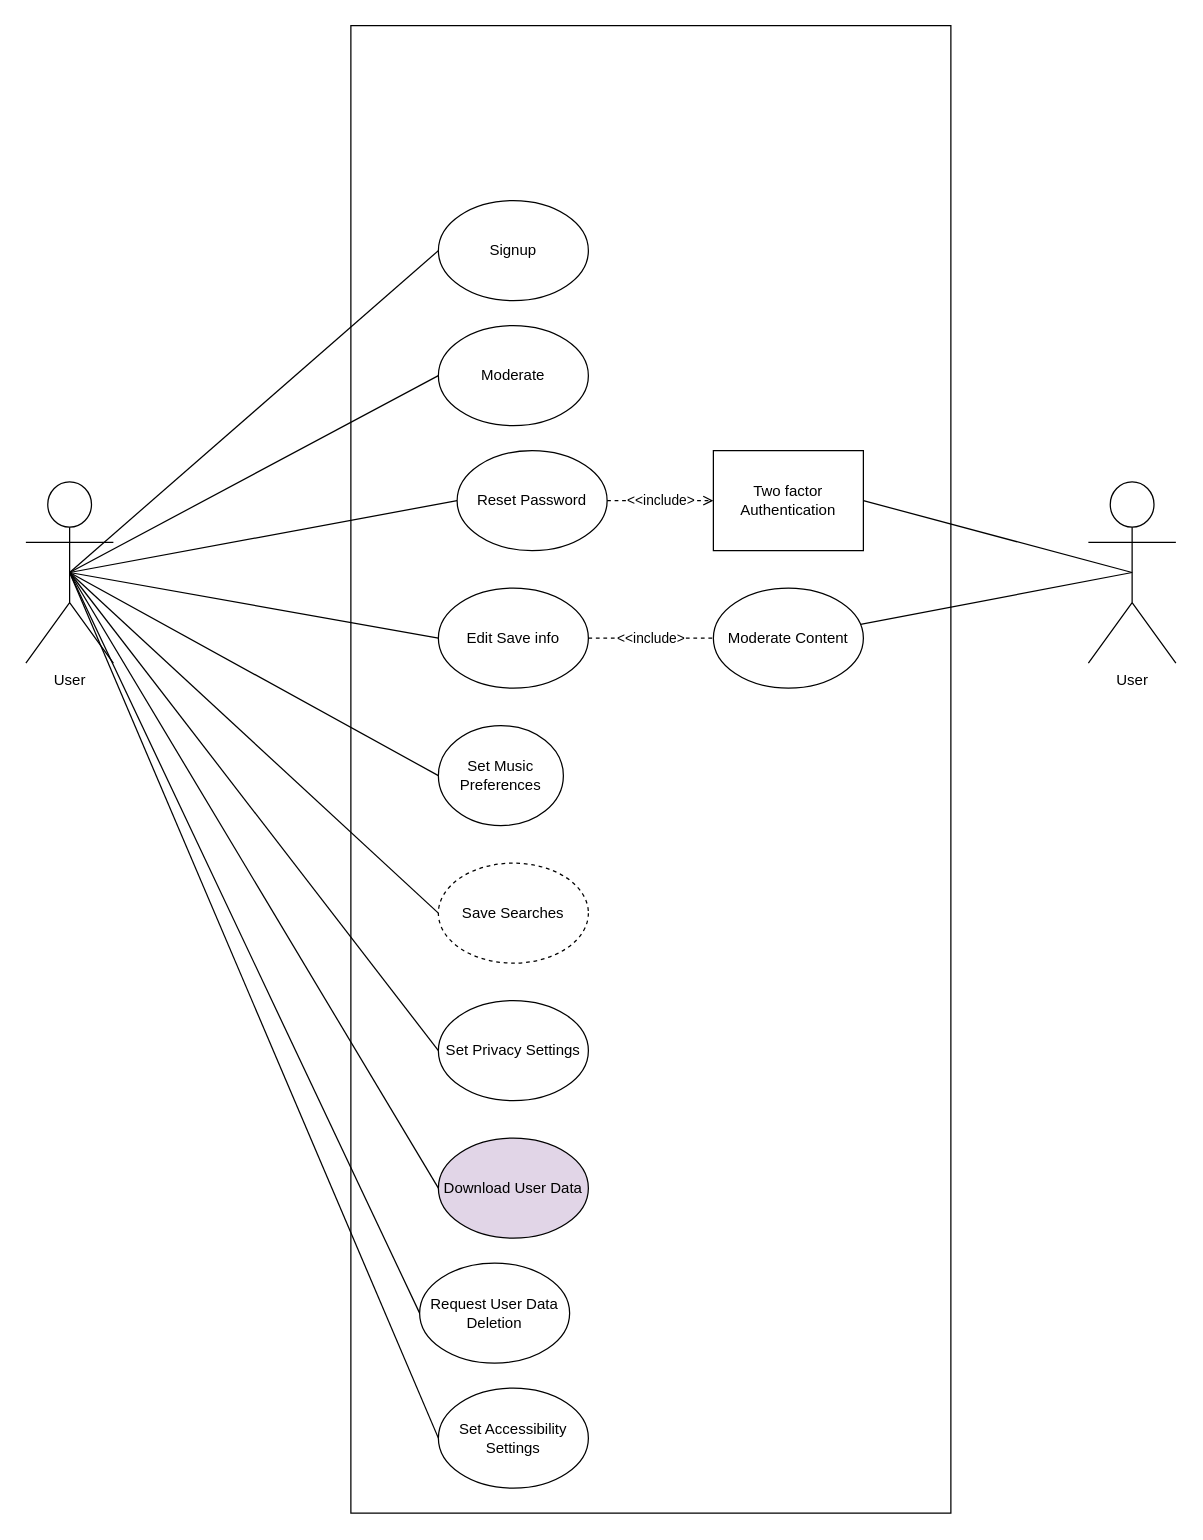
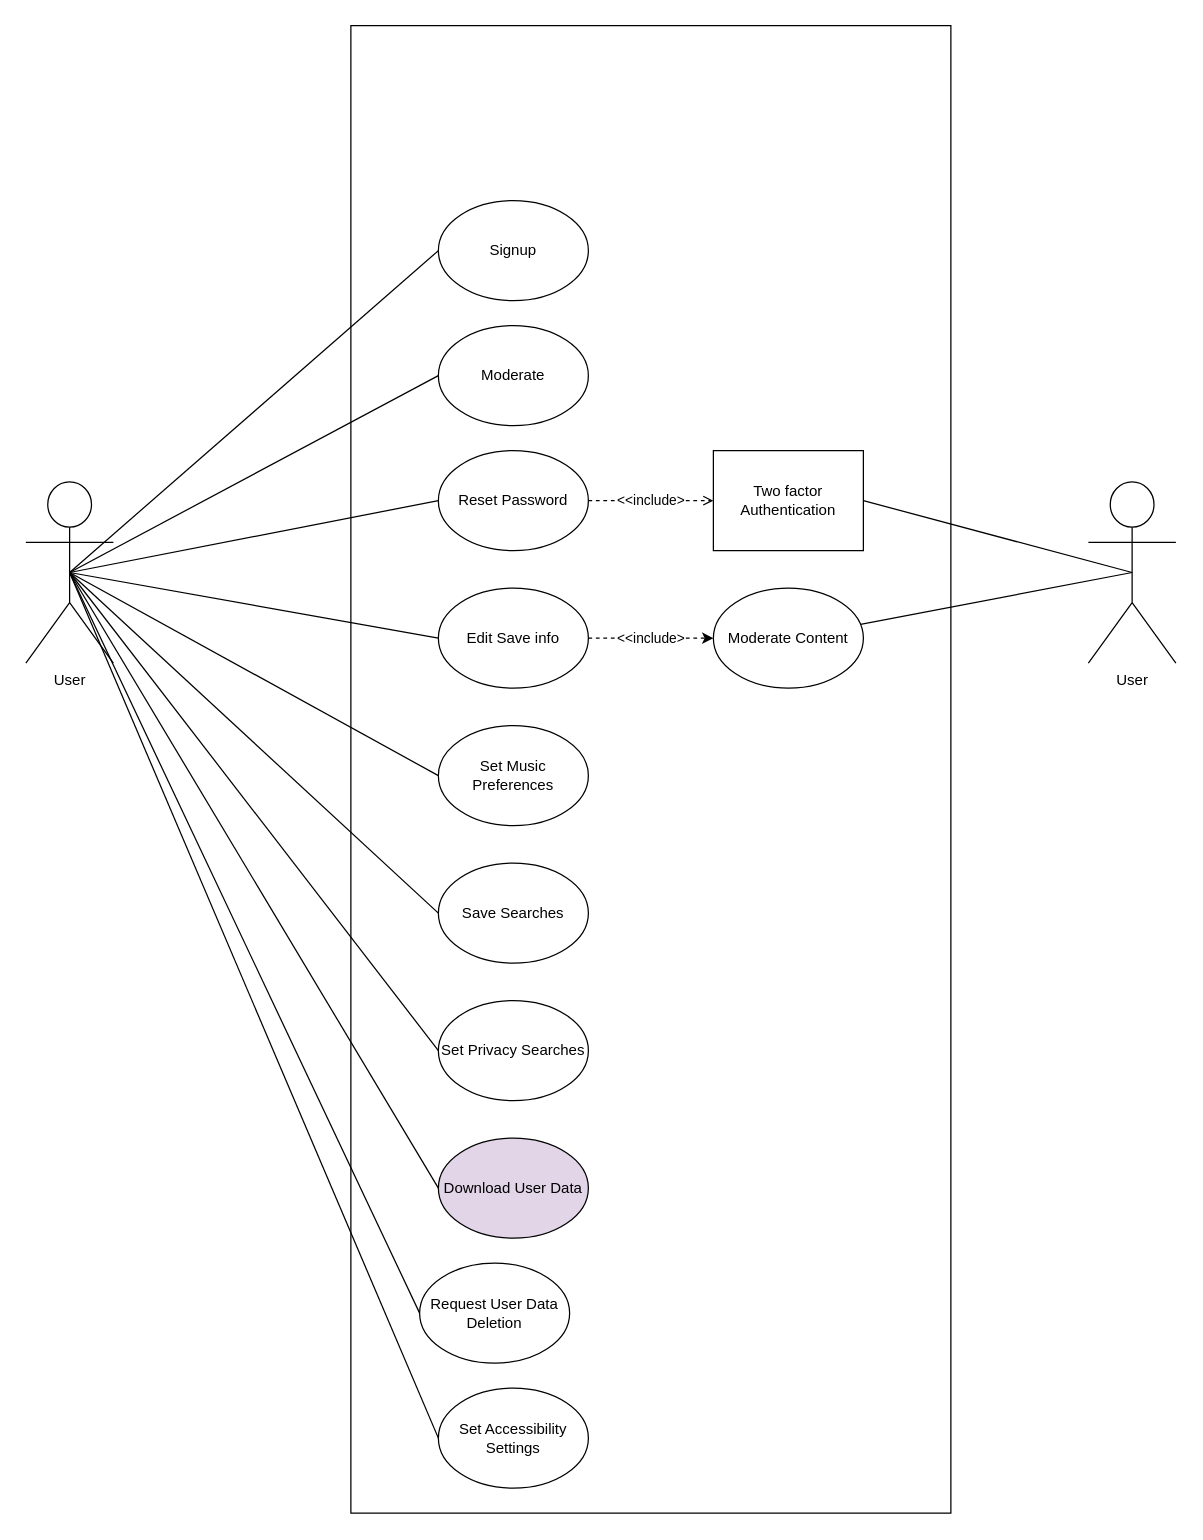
(532, 501) -> (513, 501)
(707, 638) -> (703, 638)
(501, 776) -> (513, 776)
(513, 913) -> (513, 913)
(513, 1051) -> (513, 1051)
